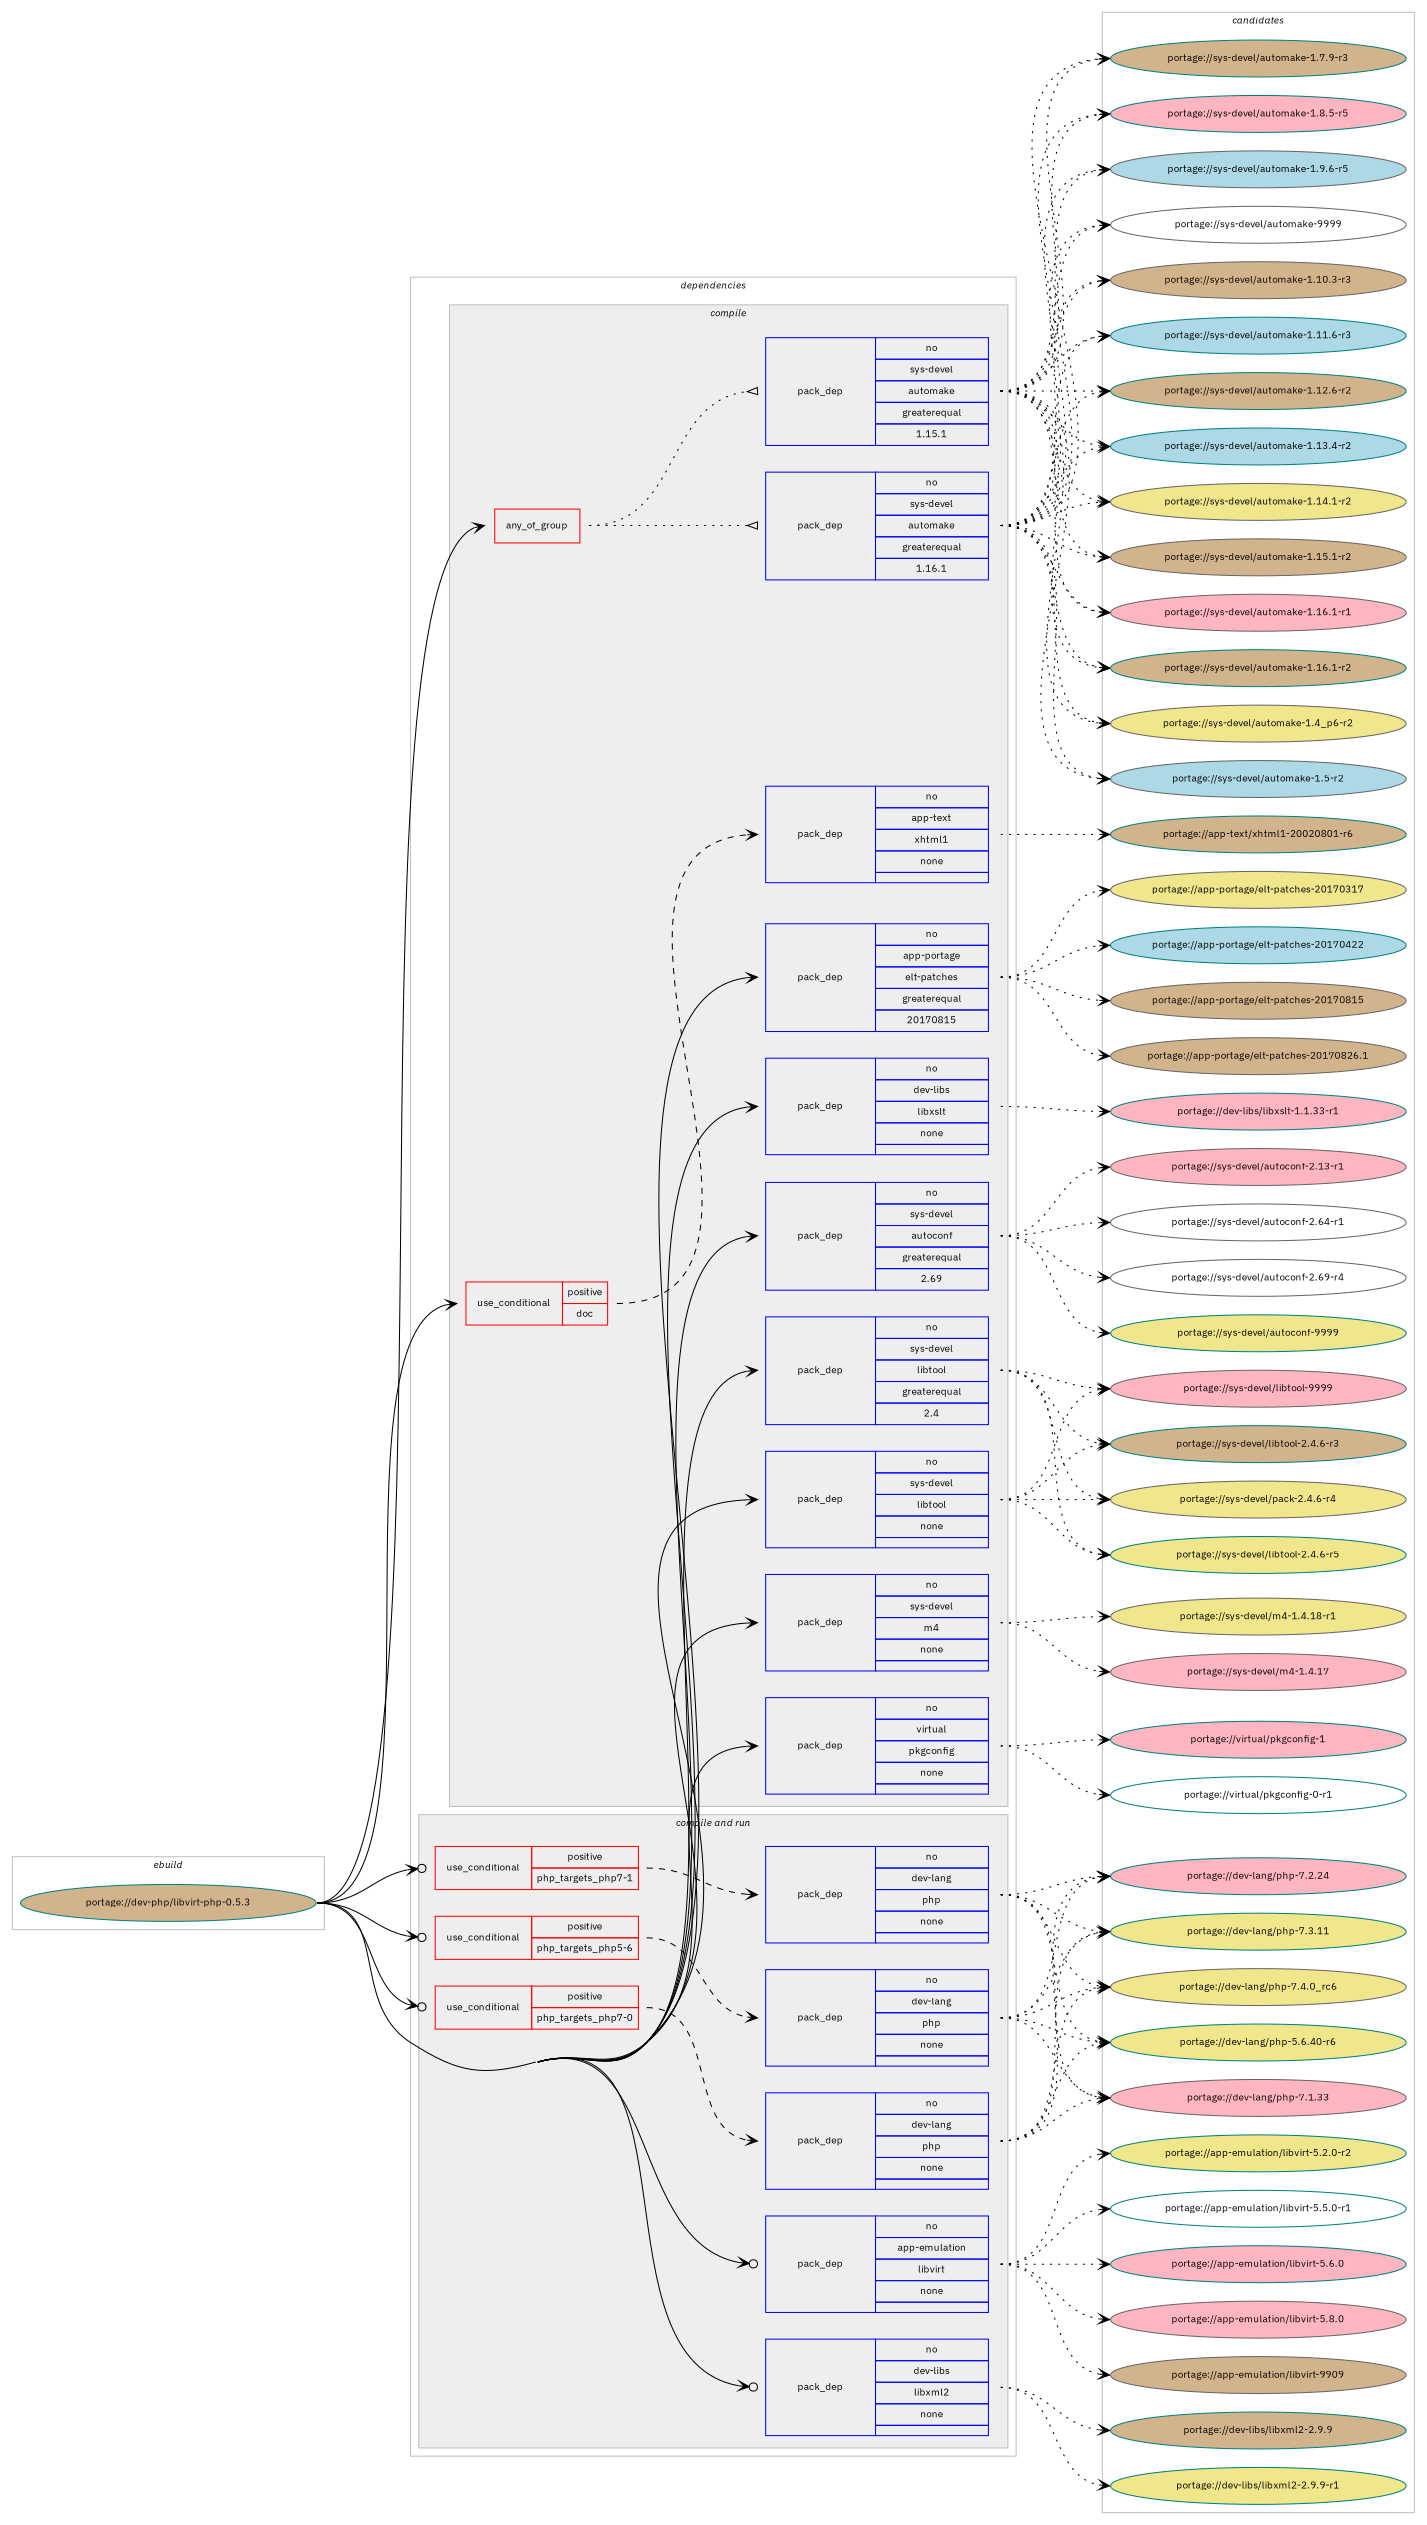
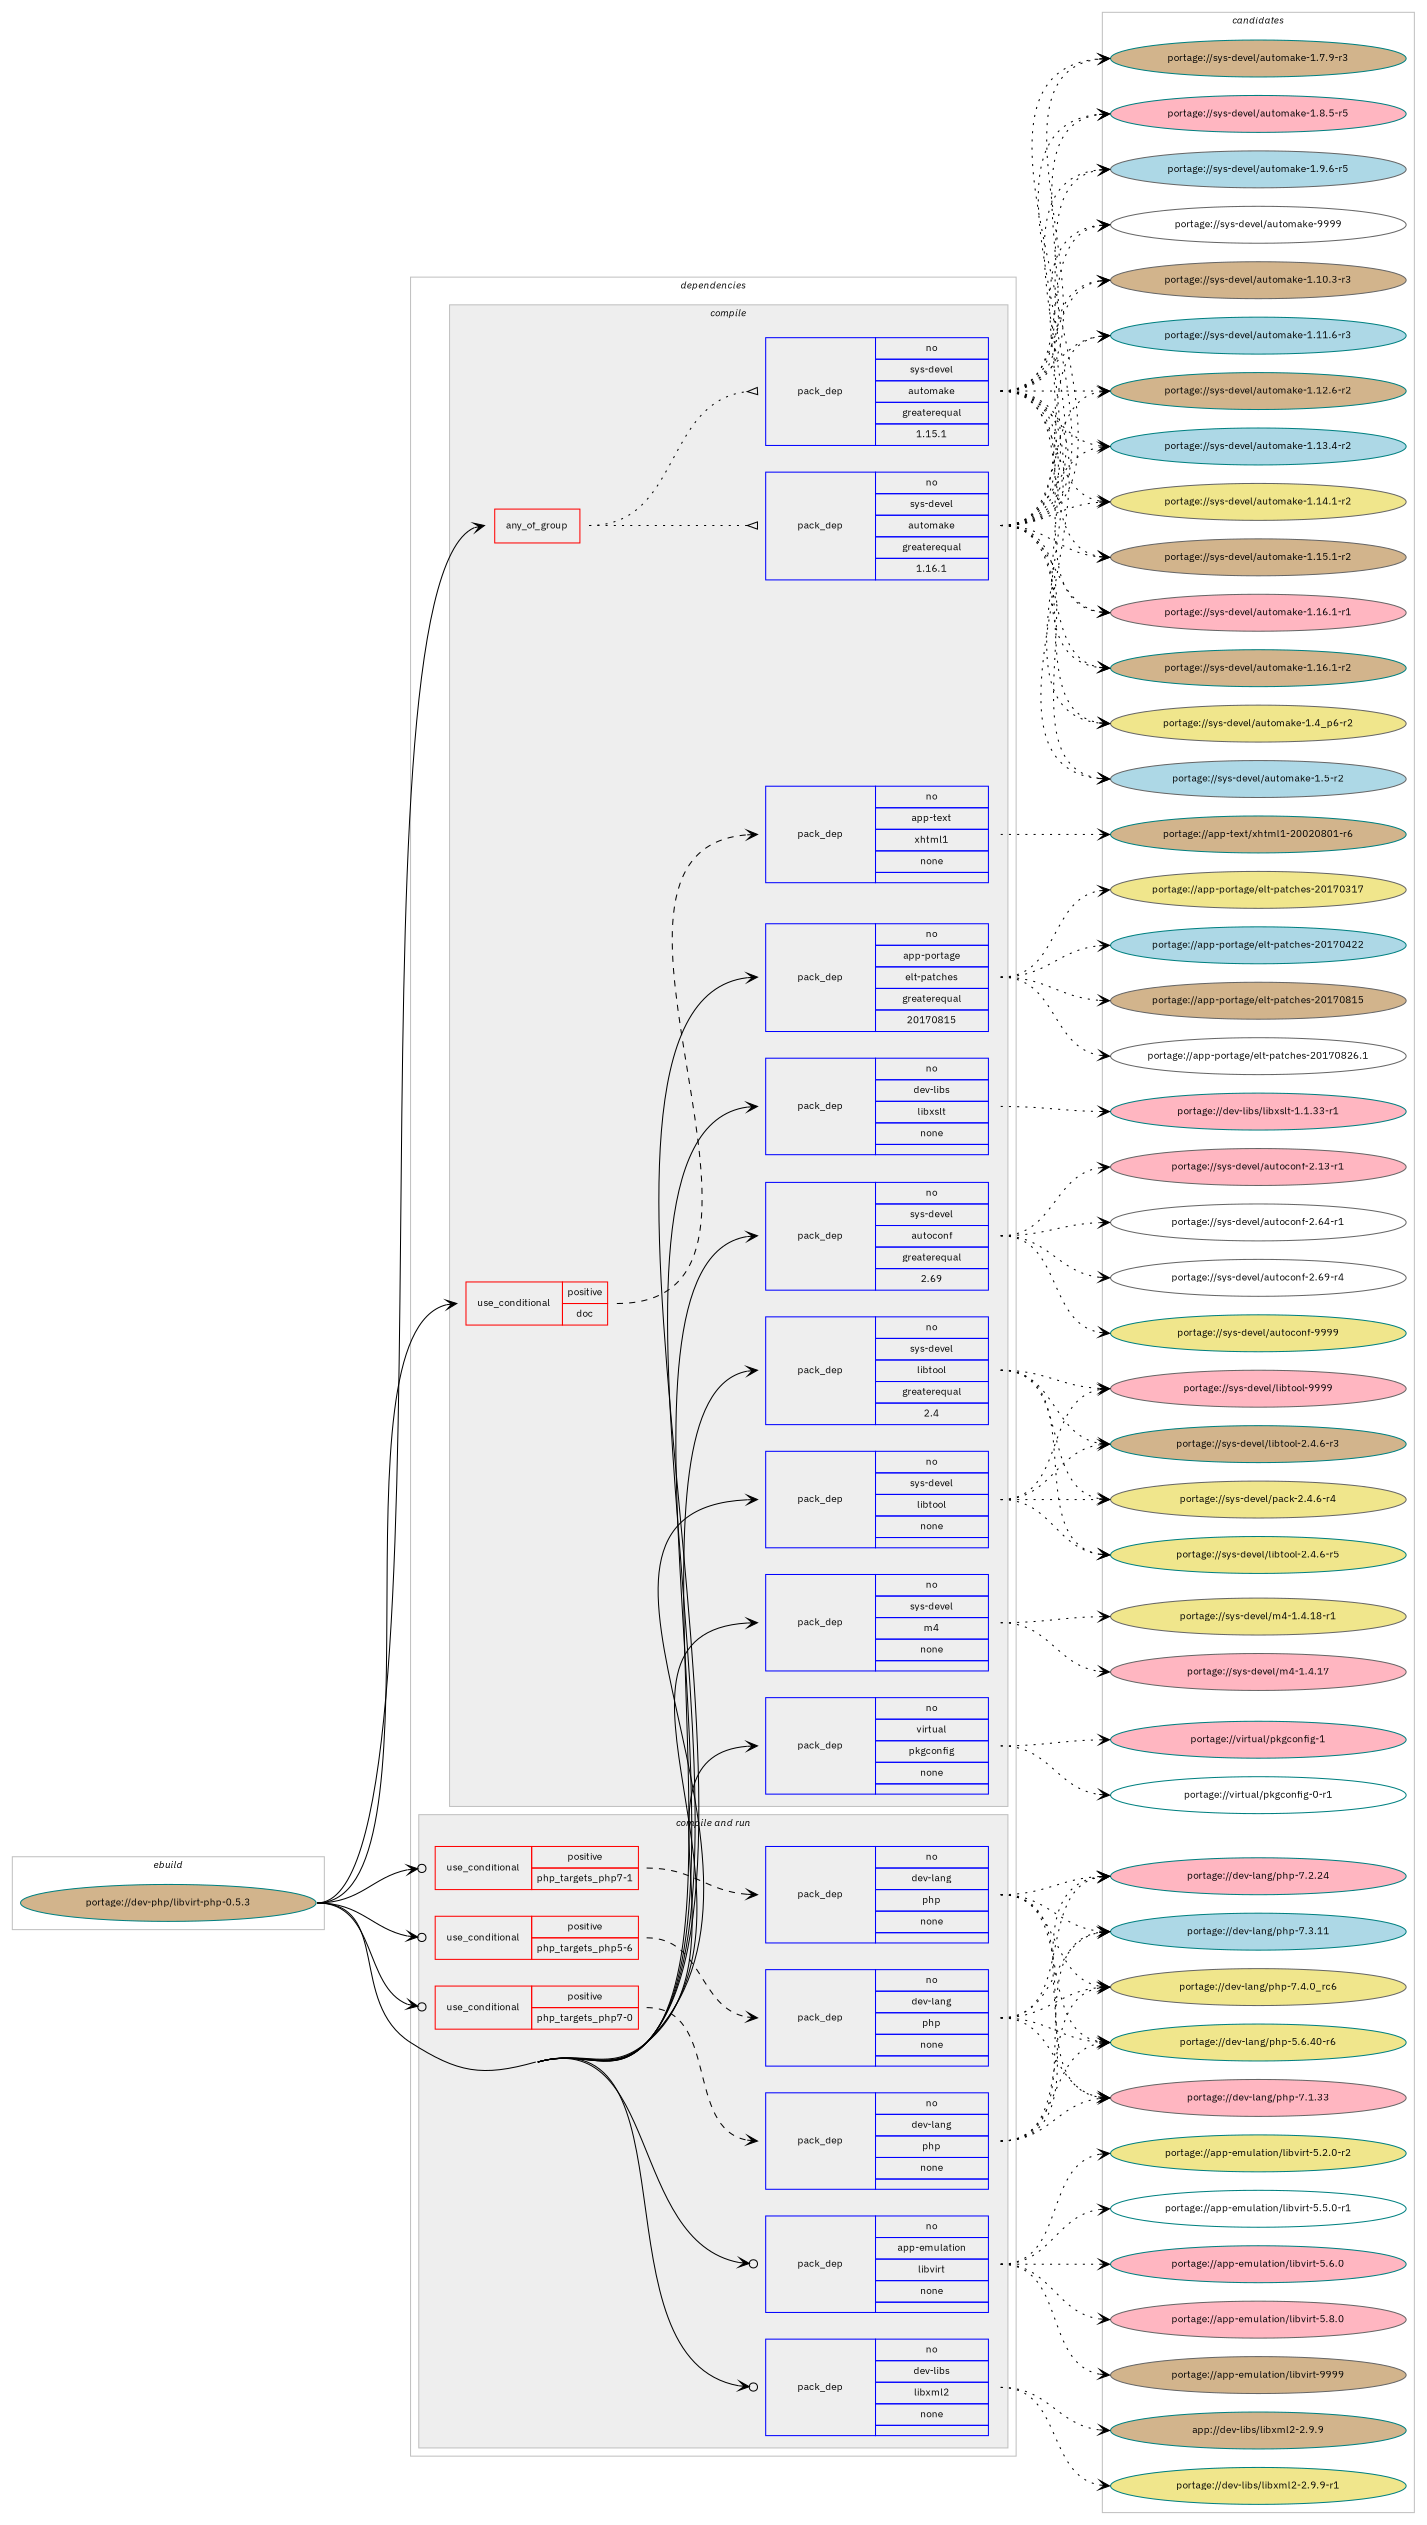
(1258, 1056) -> (1258, 1056)
(1258, 1932) -> (1258, 1932)
(1258, 2375) -> (1258, 2375)
(1258, 2430) -> (1258, 2430)
